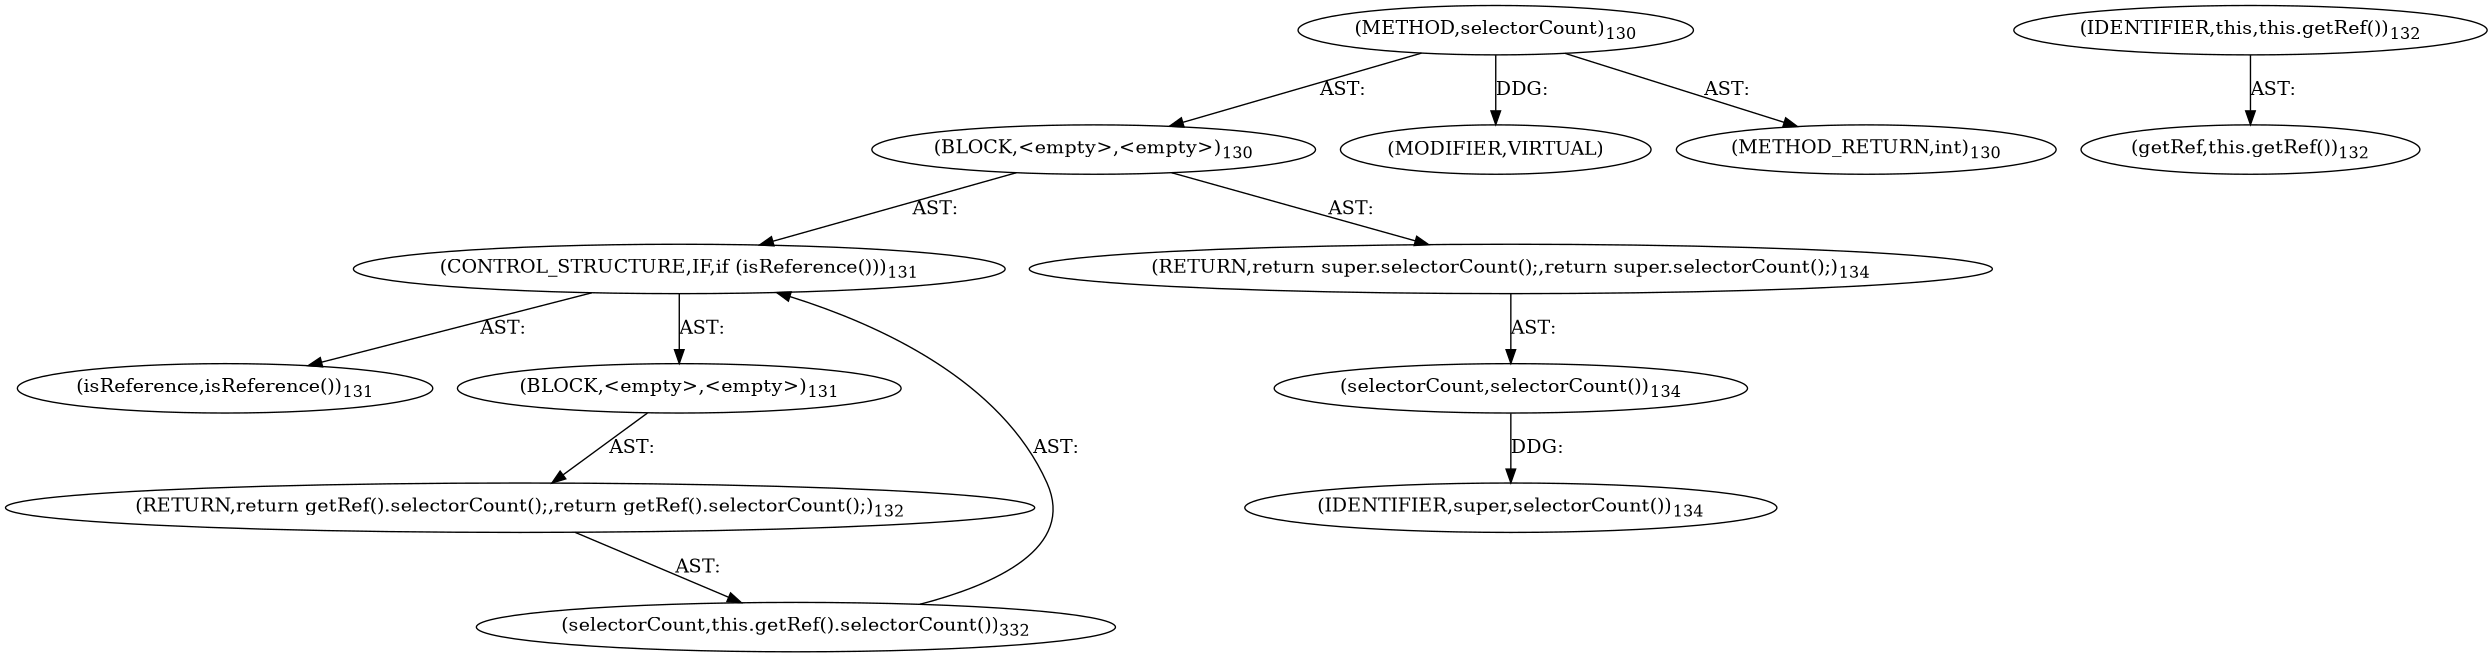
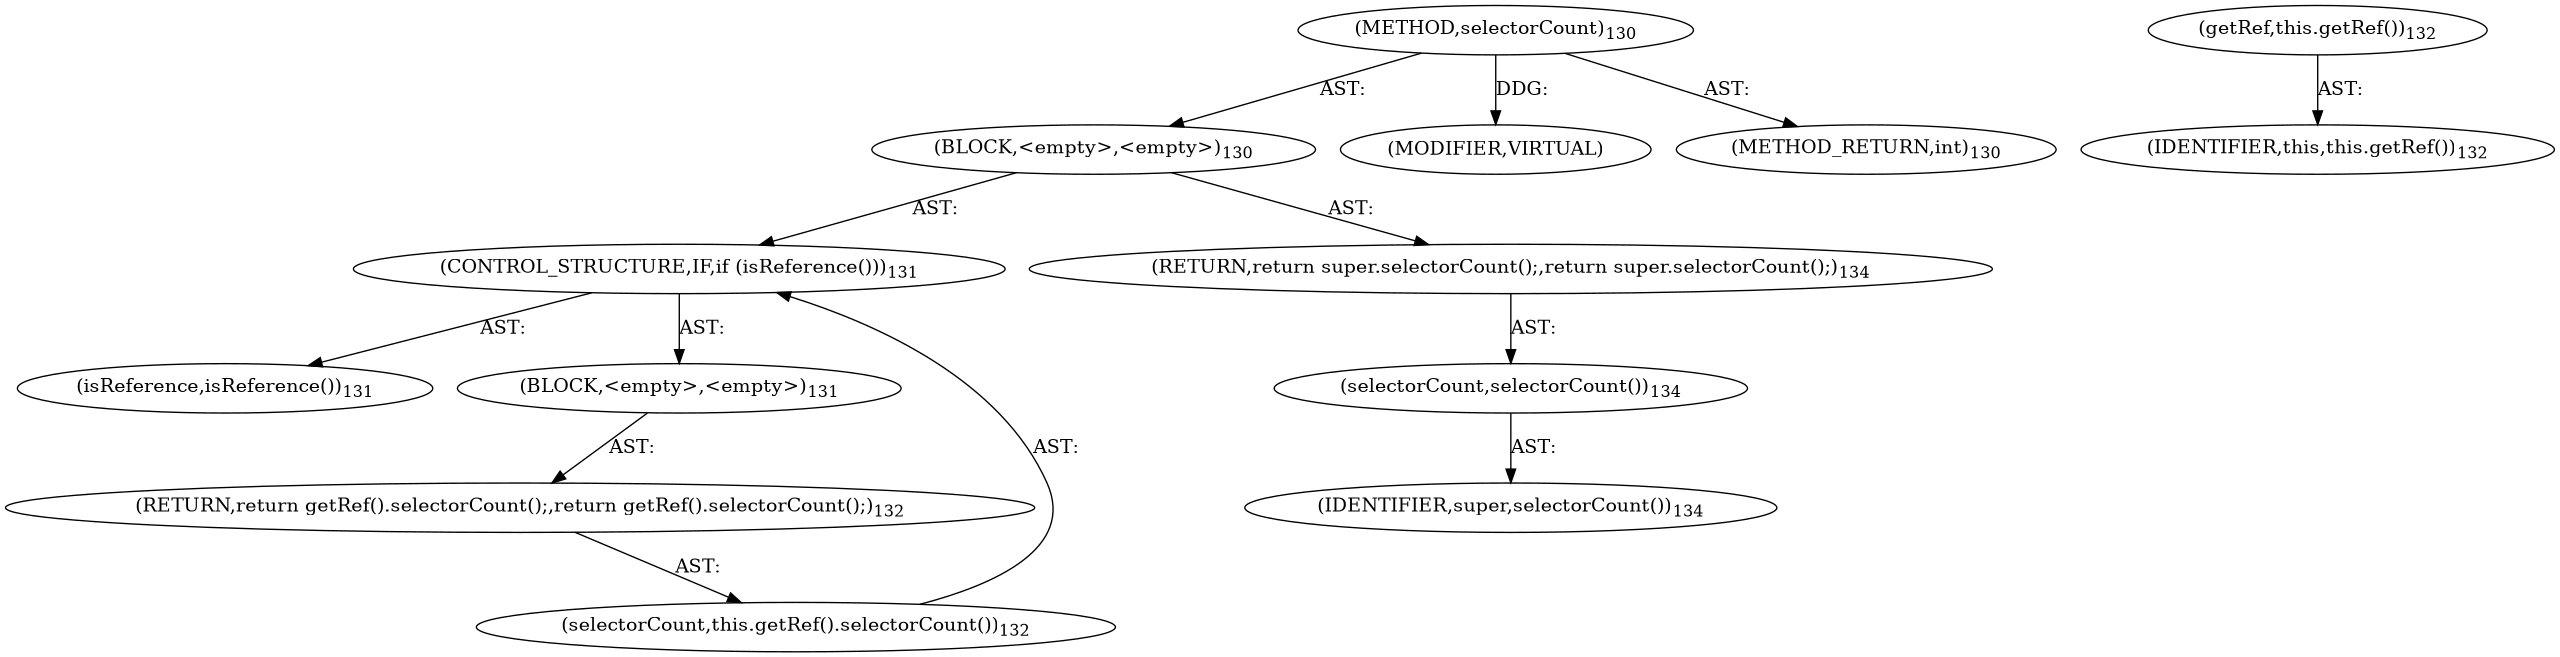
(2250, 83) -> (2318, 83)
(1540, 448) -> (1537, 448)
(1015, 625) -> (1015, 625)
